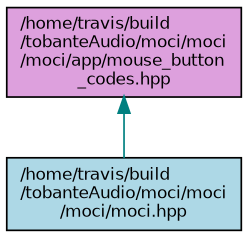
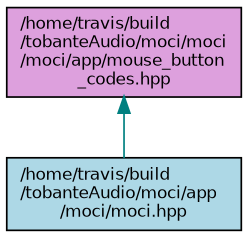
(124, 194) -> (124, 194)
